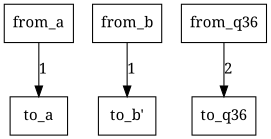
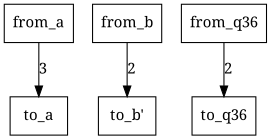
(43, 70) -> (43, 70)
(131, 70) -> (131, 70)
